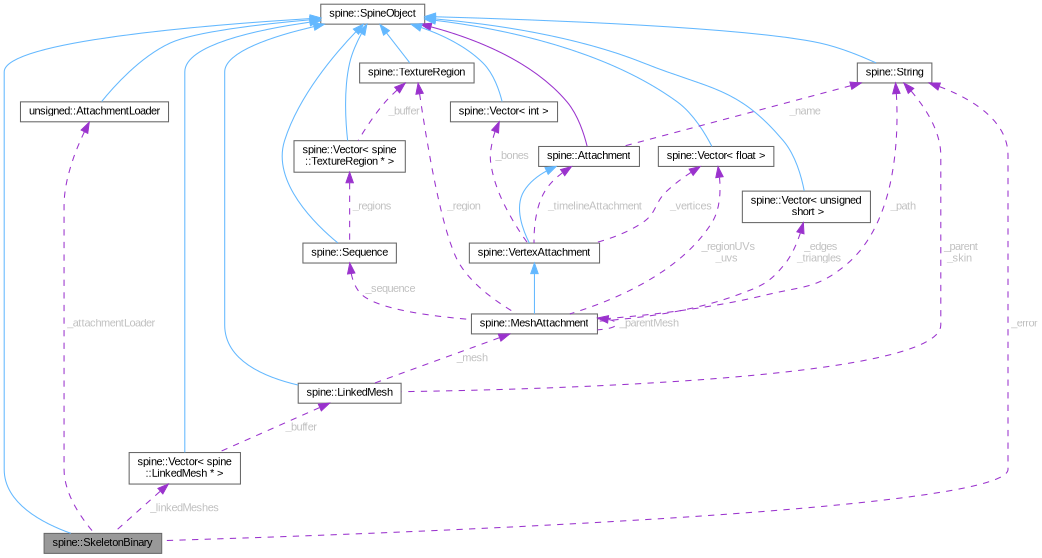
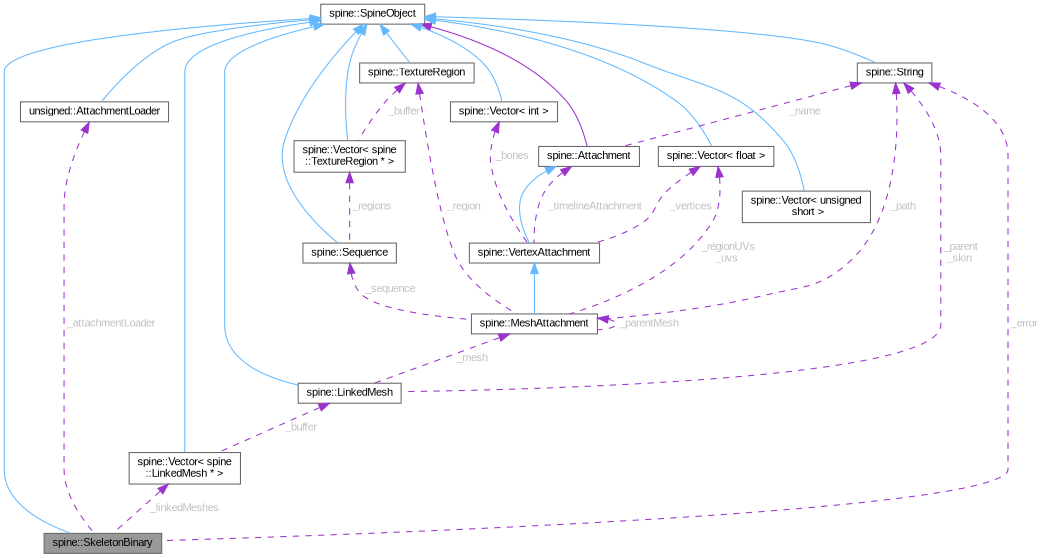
(742, 293) -> none
